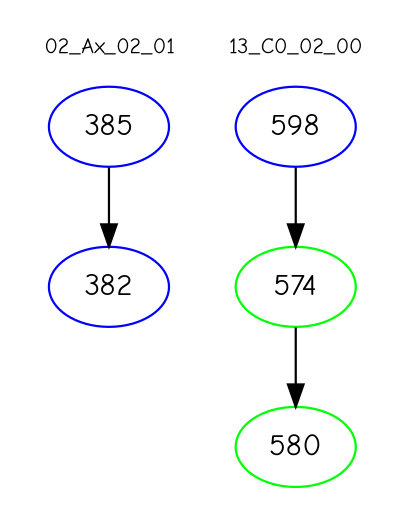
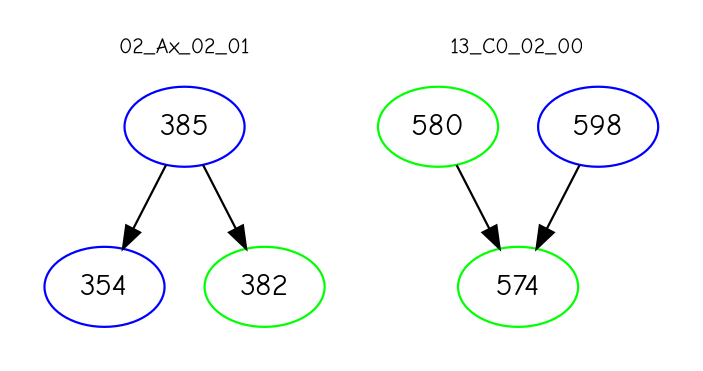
none -> (105, 287)
(109, 287) -> (265, 287)
(296, 356) -> (473, 197)
